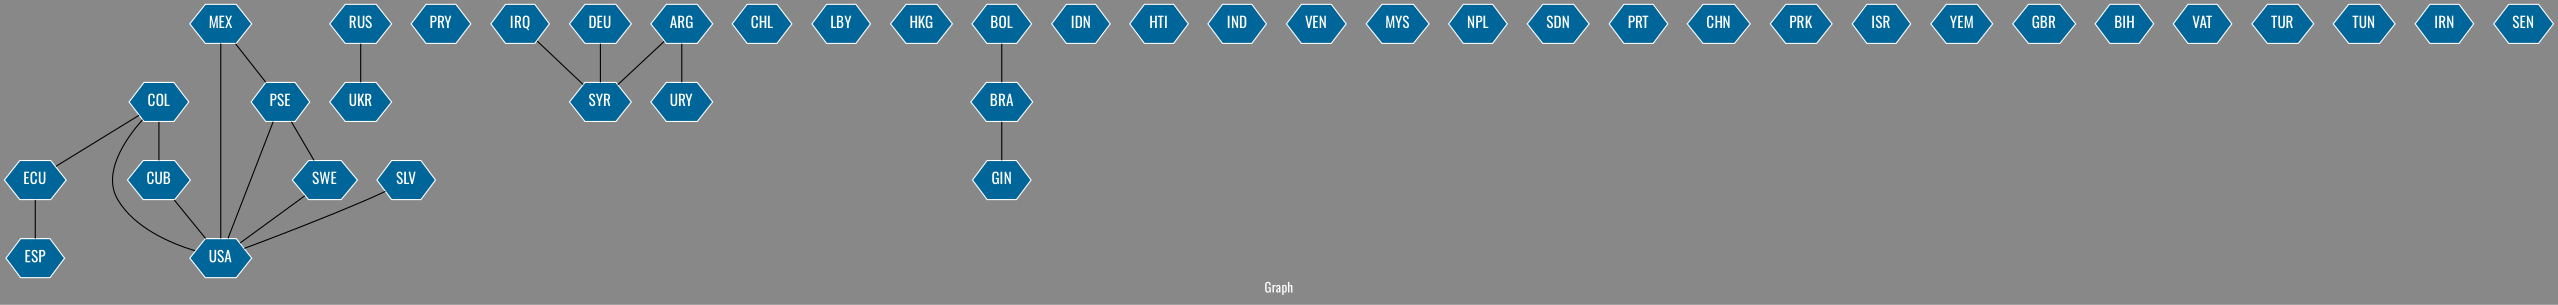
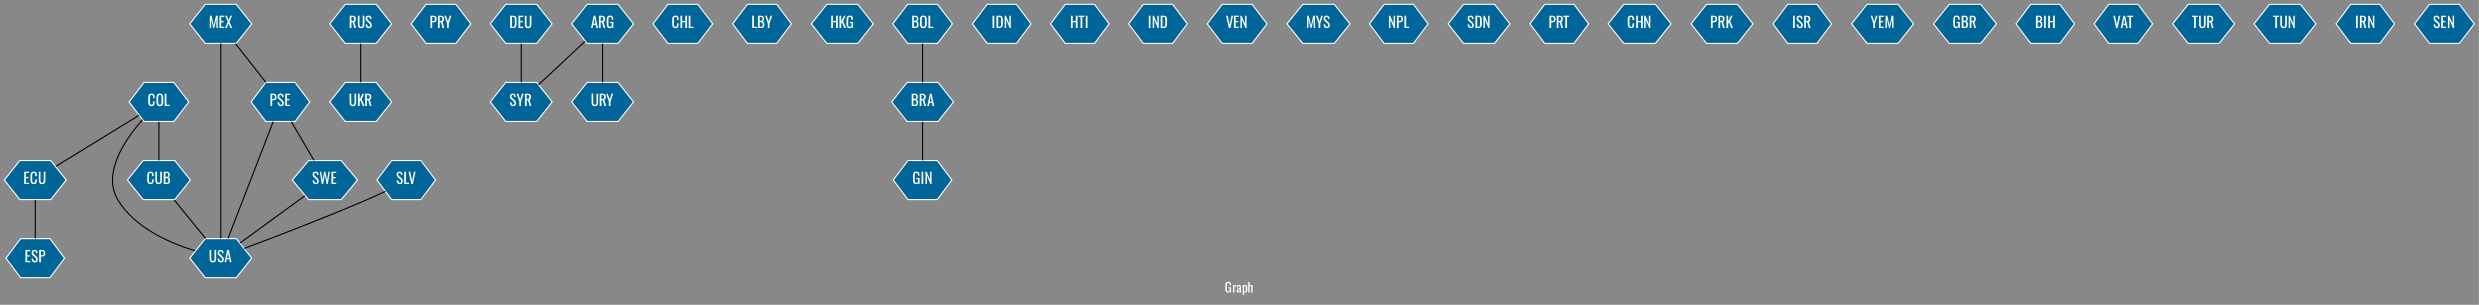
(520, 24) -> none
